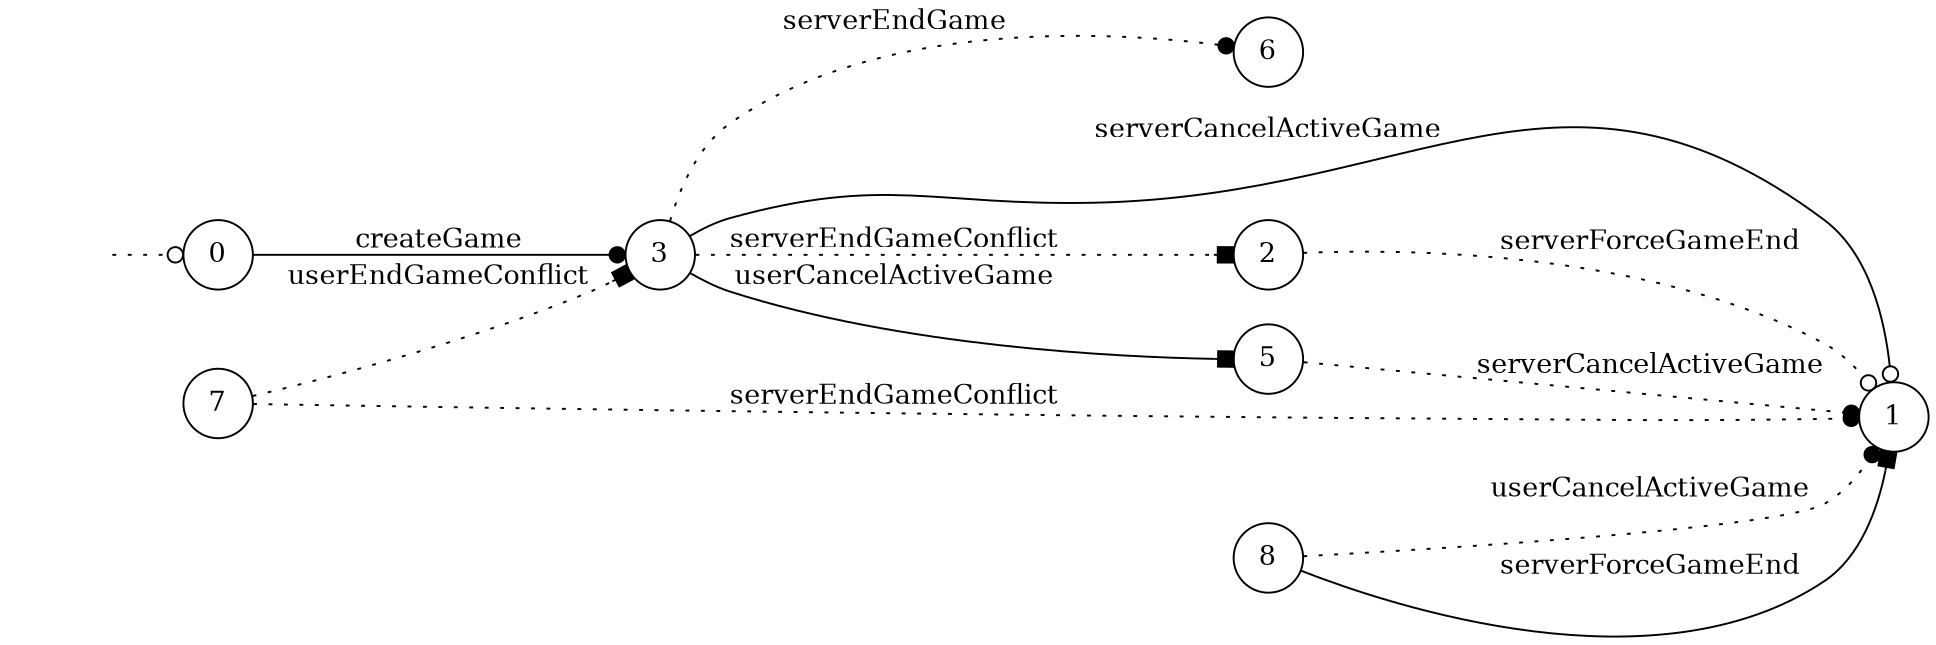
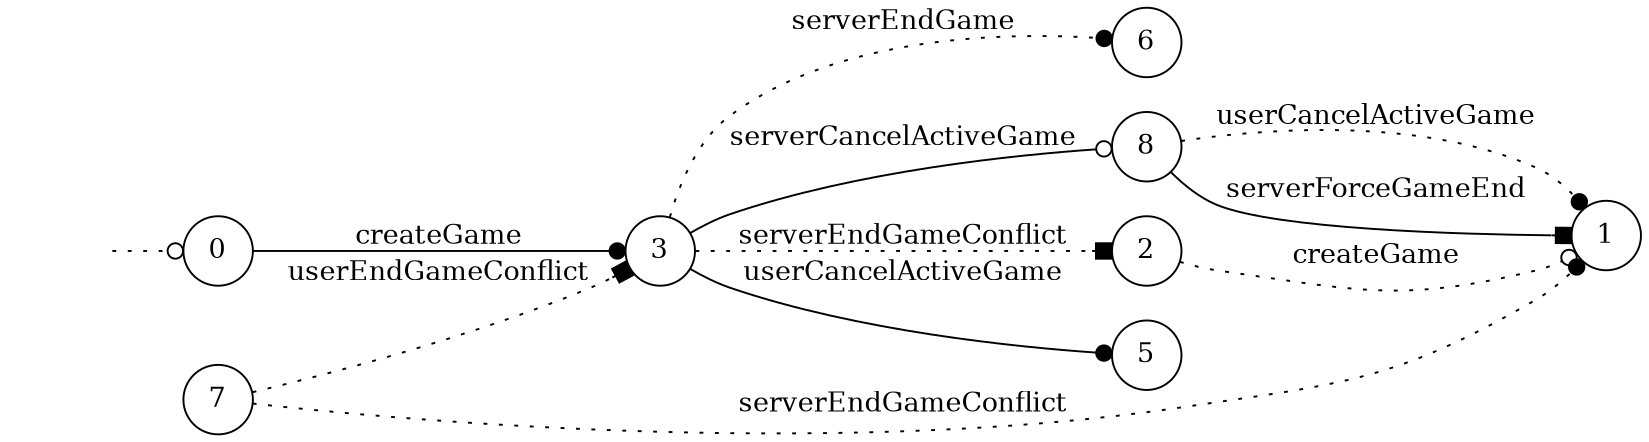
(1347, 166) -> (889, 175)
(1651, 242) -> (1376, 256)
(948, 339) -> (889, 327)
(1573, 387) -> none
